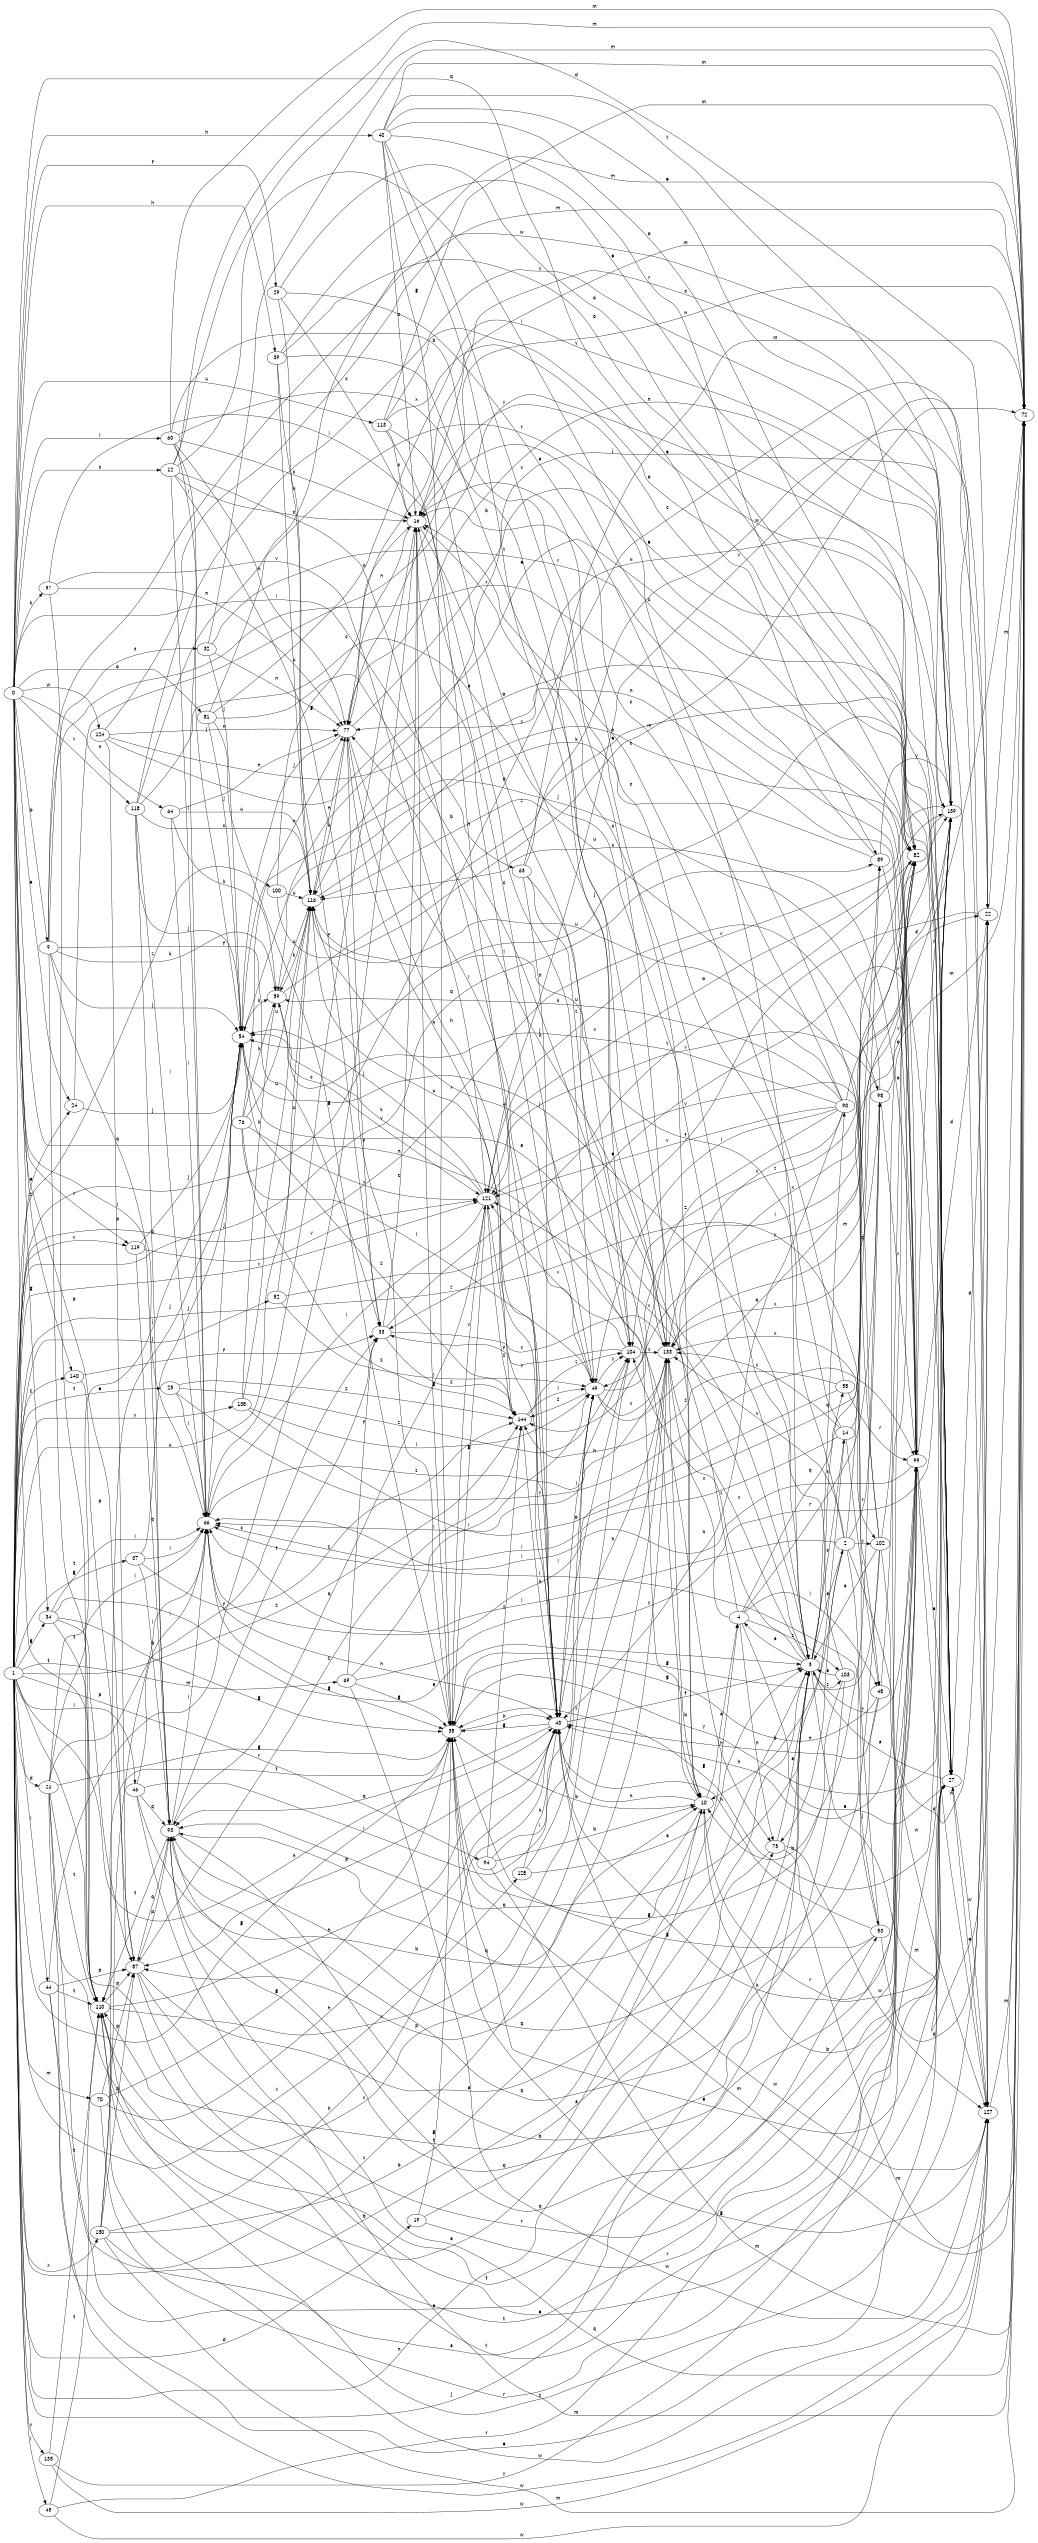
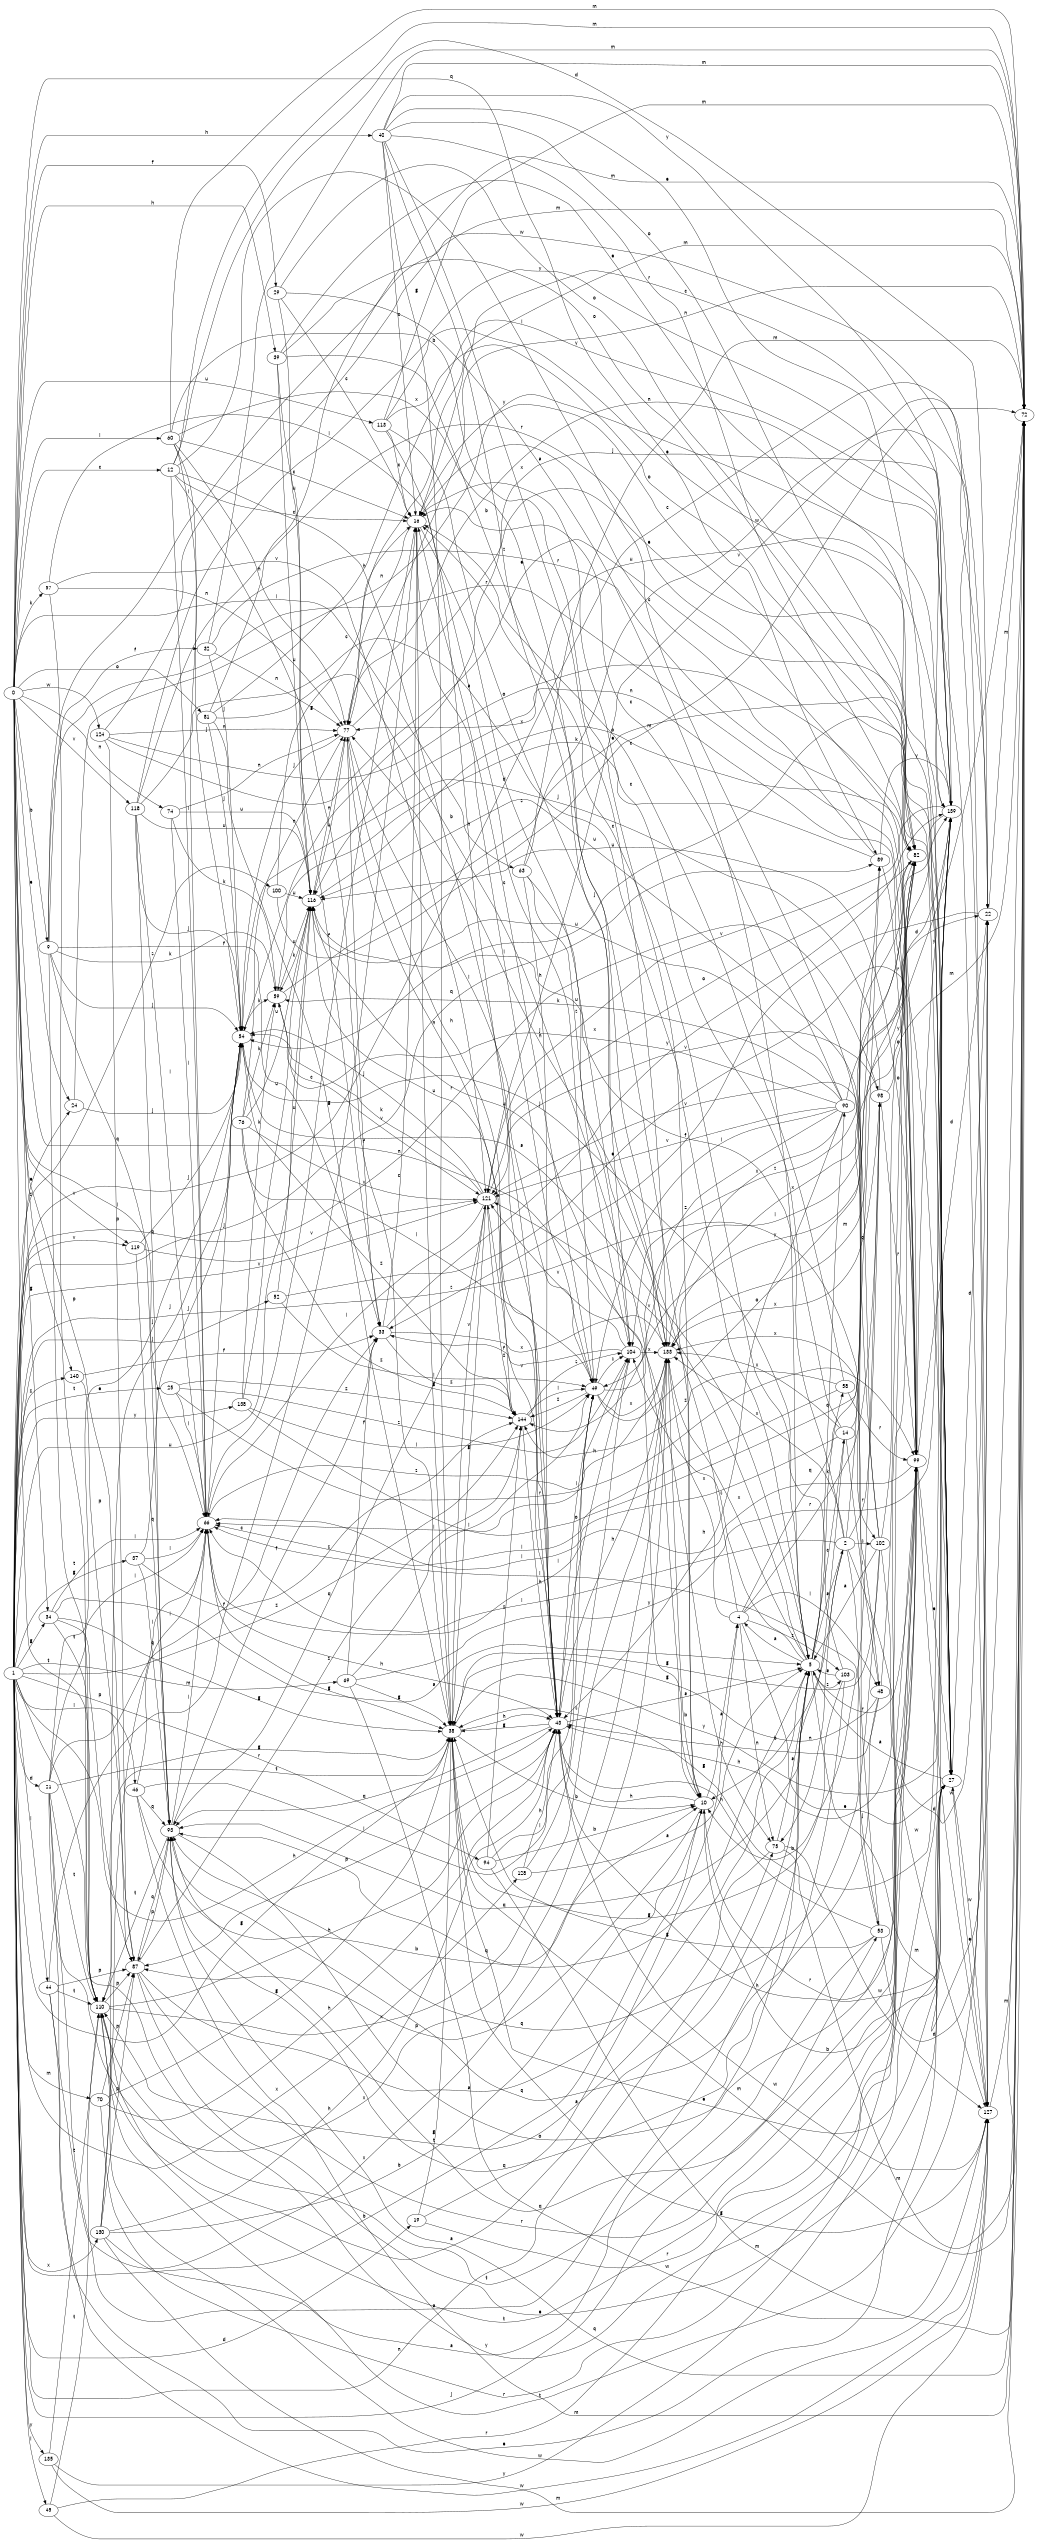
(170, 812) -> (170, 812)
(686, 1694) -> (686, 1694)
